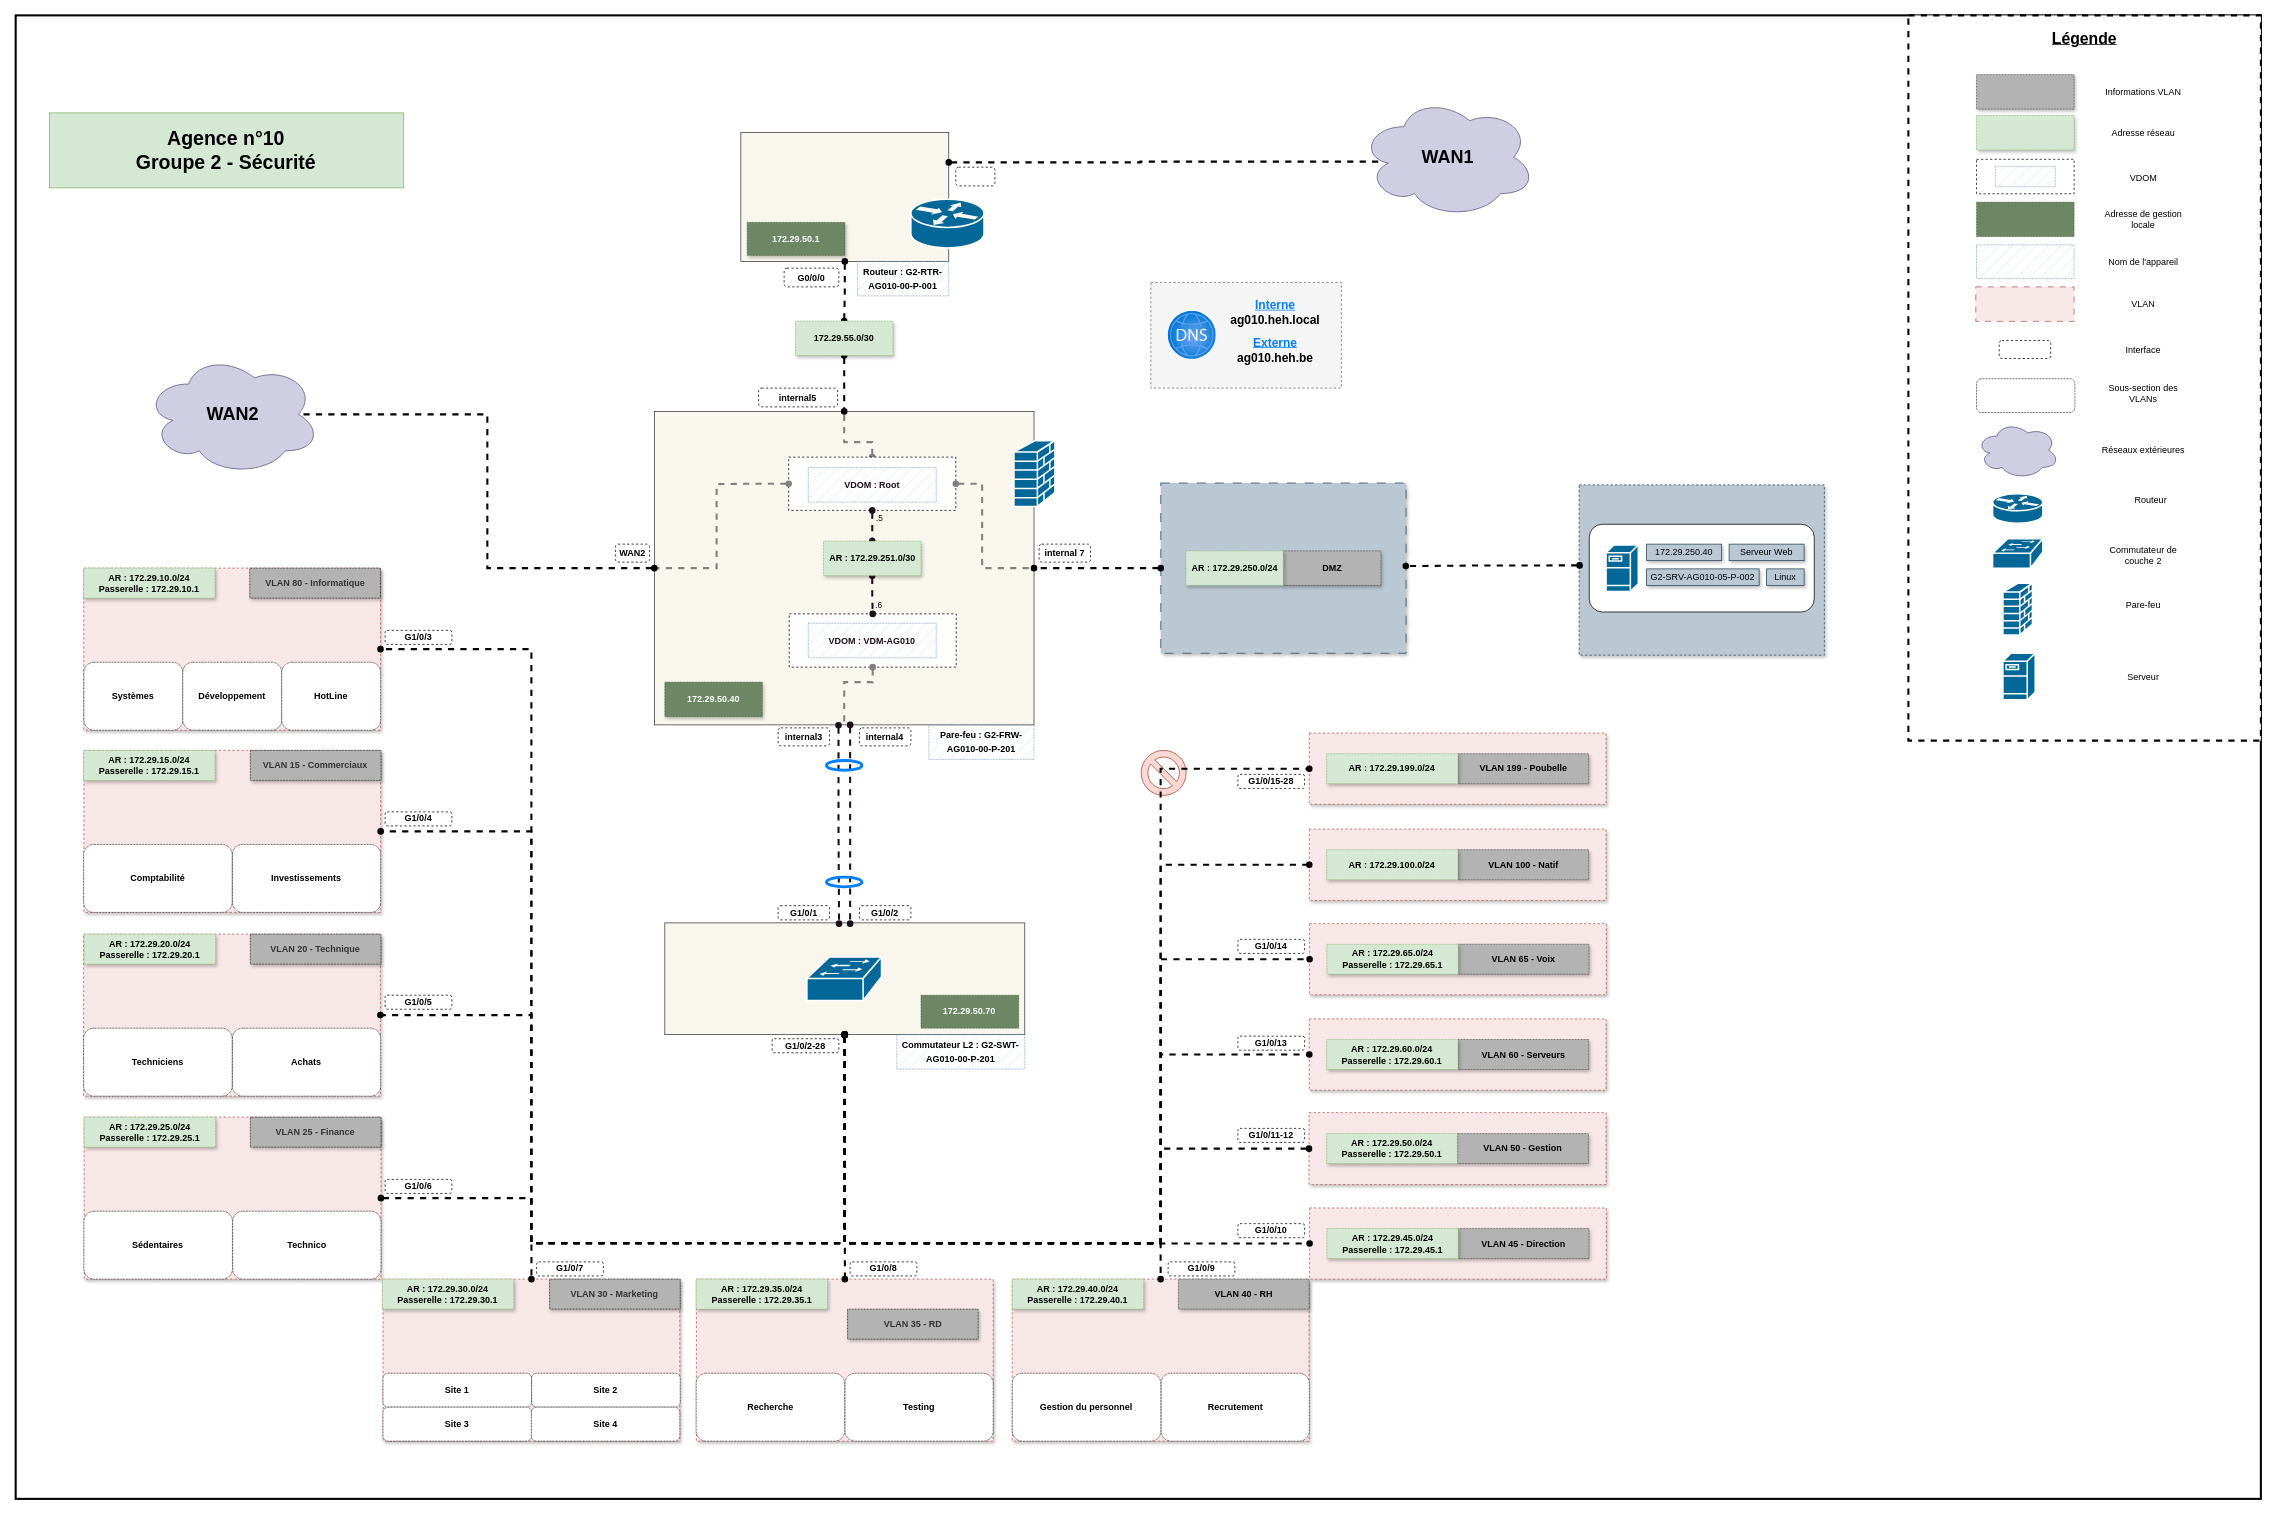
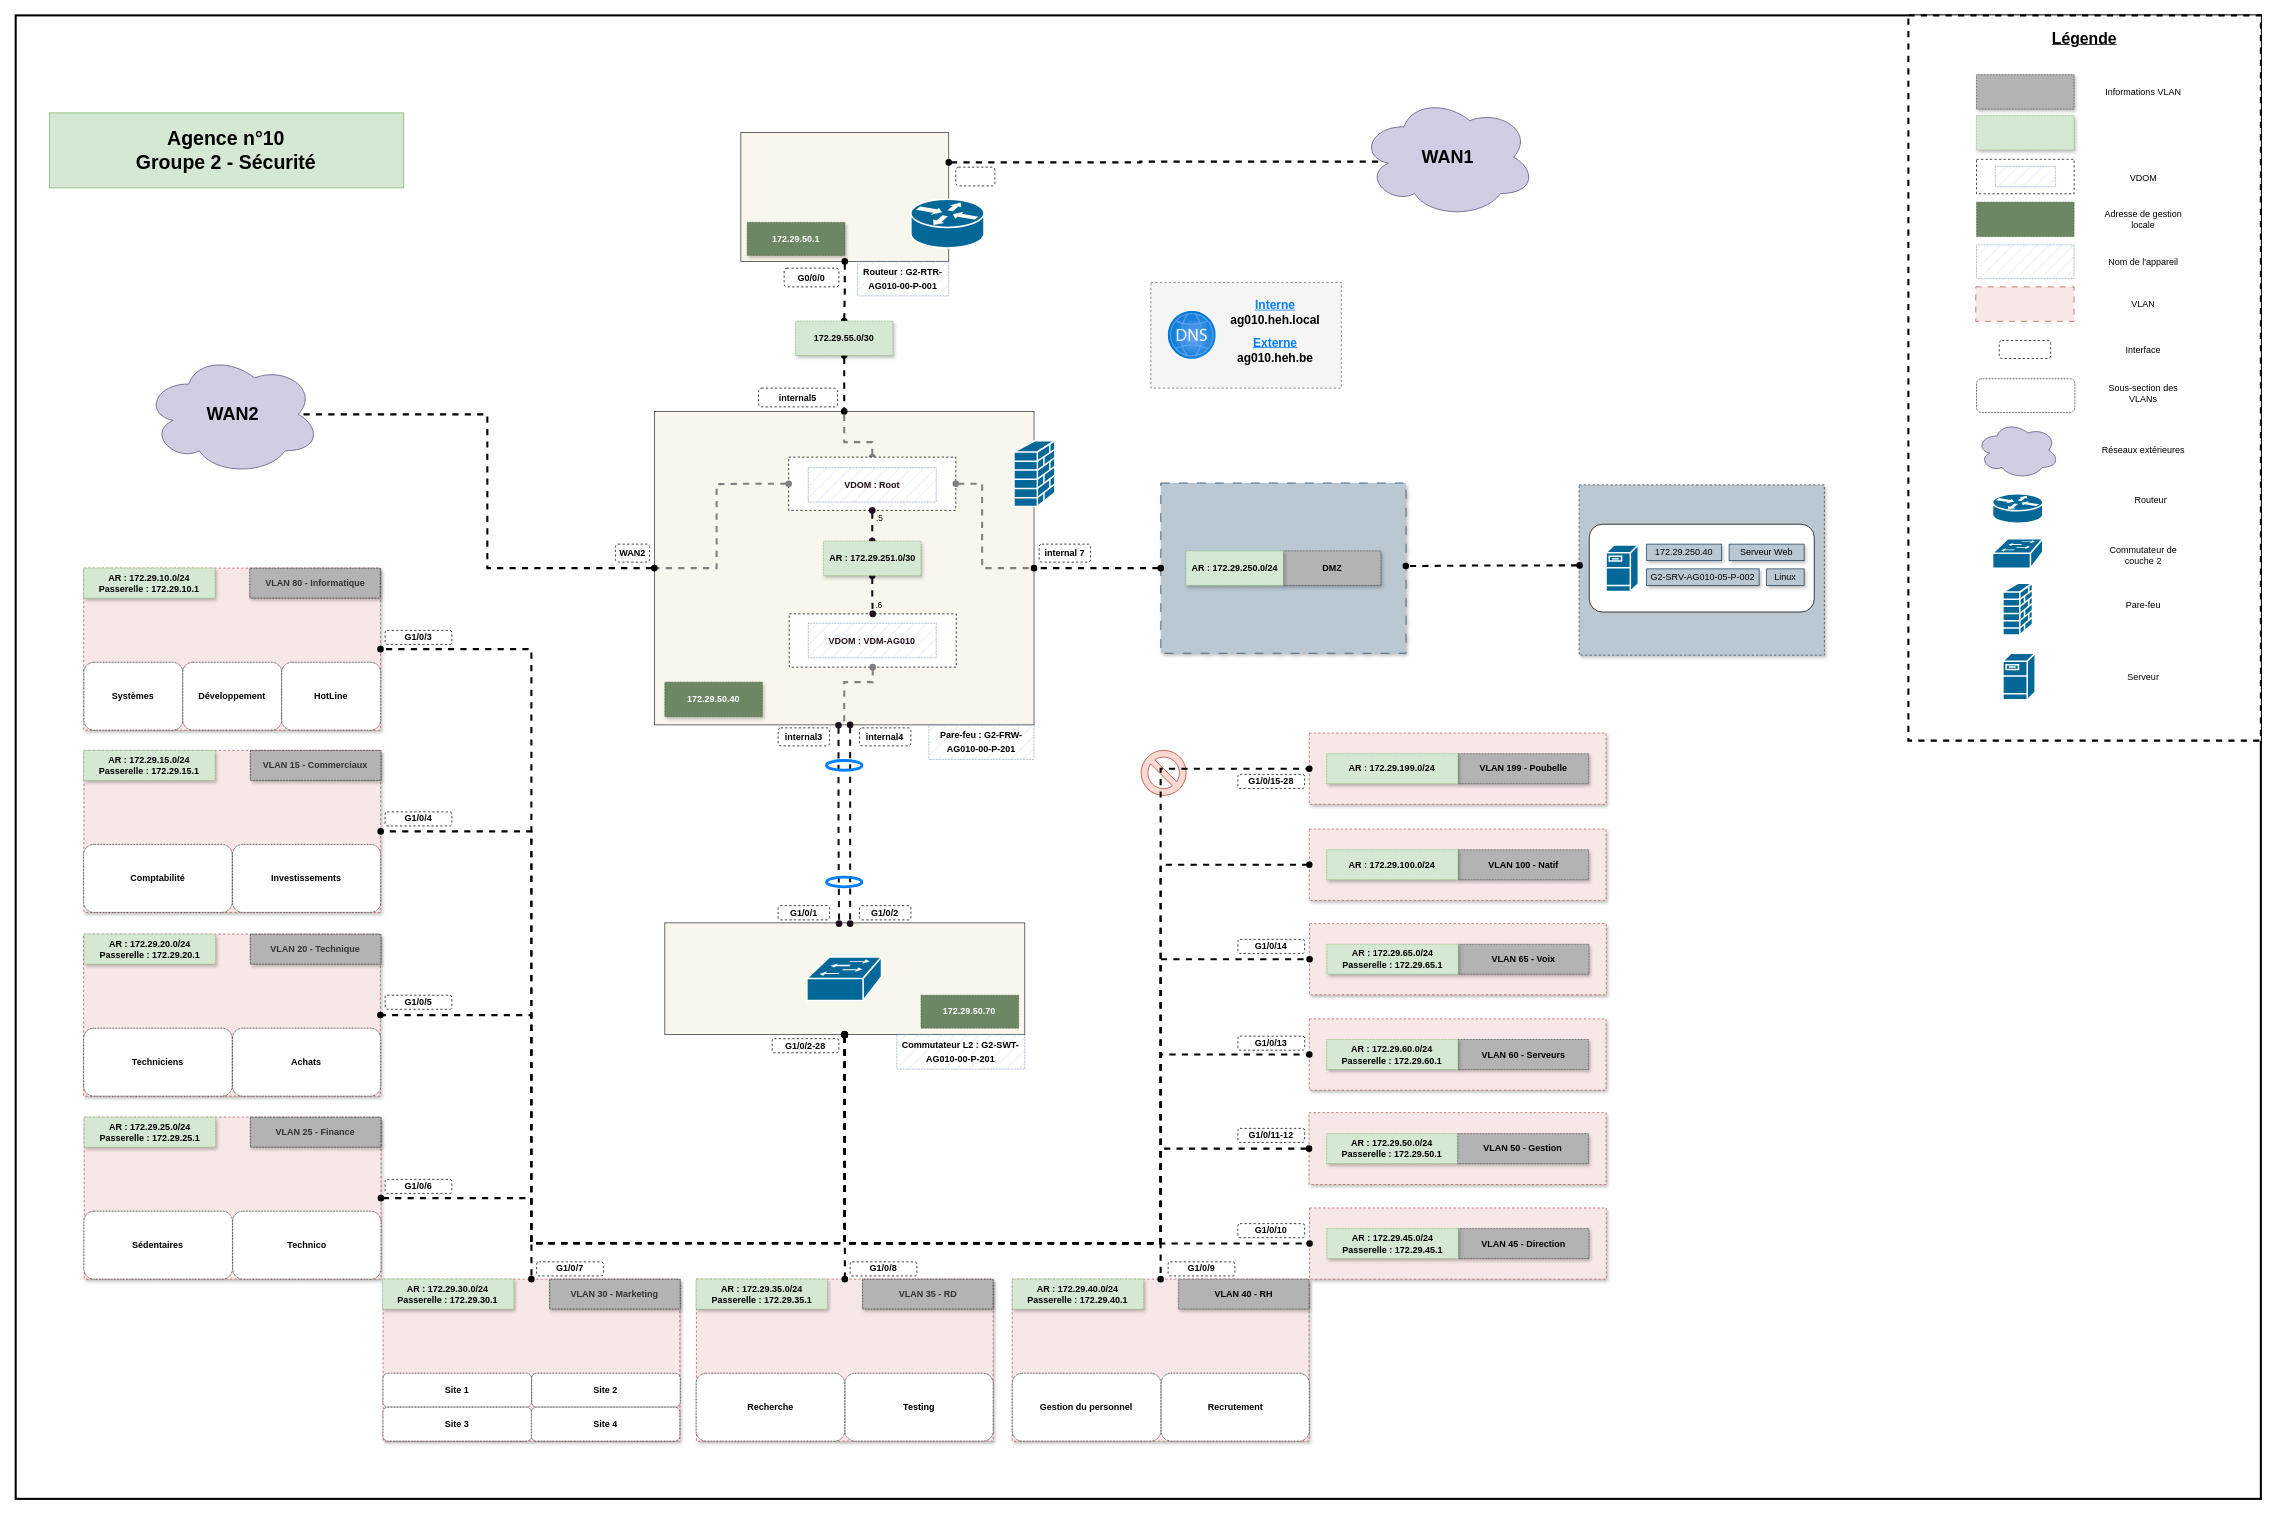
(2144, 133) -> none
(913, 1324) -> (928, 1294)
